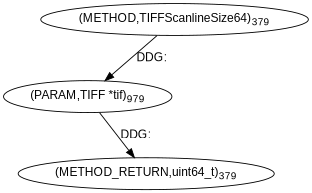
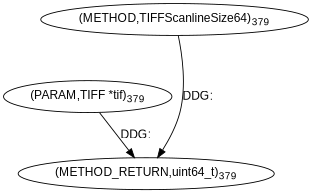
(134, 55) -> (183, 95)
(136, 95) -> (136, 95)
